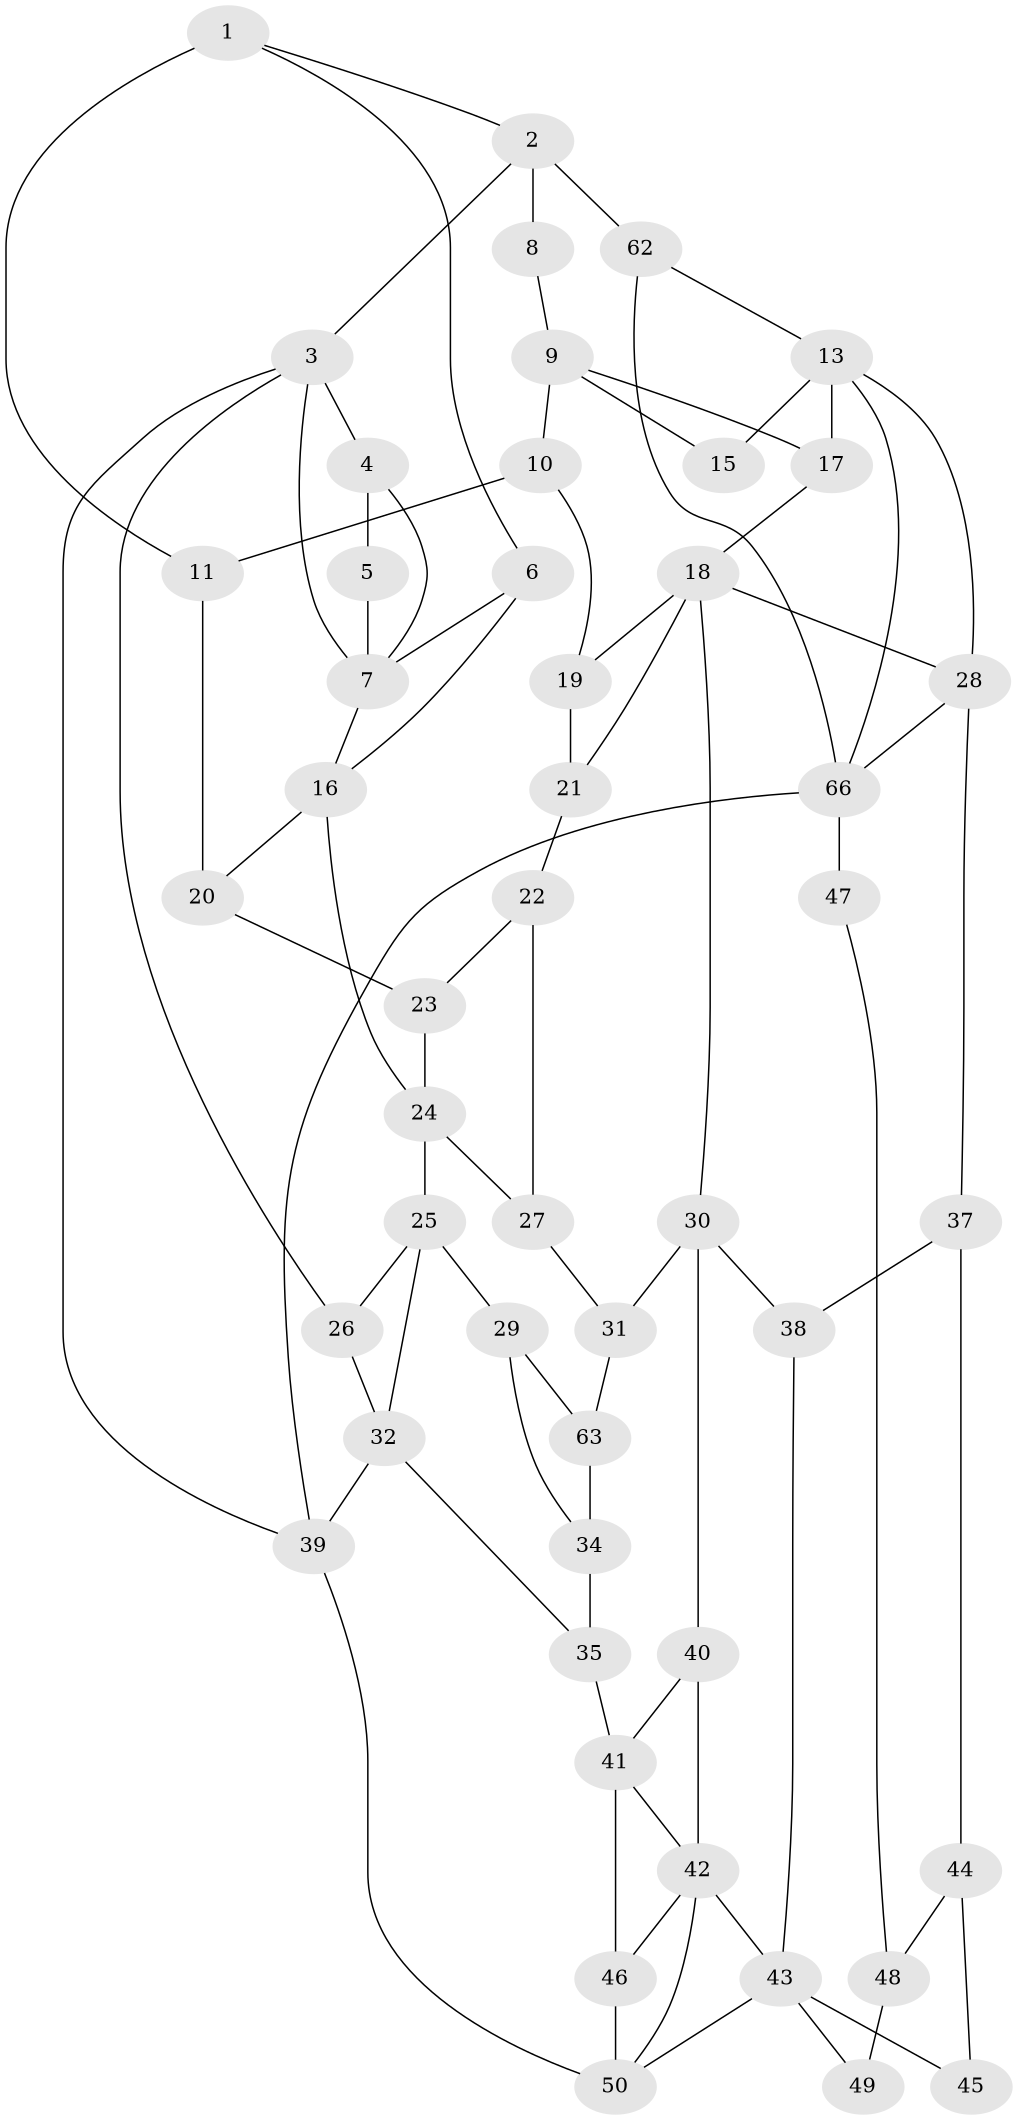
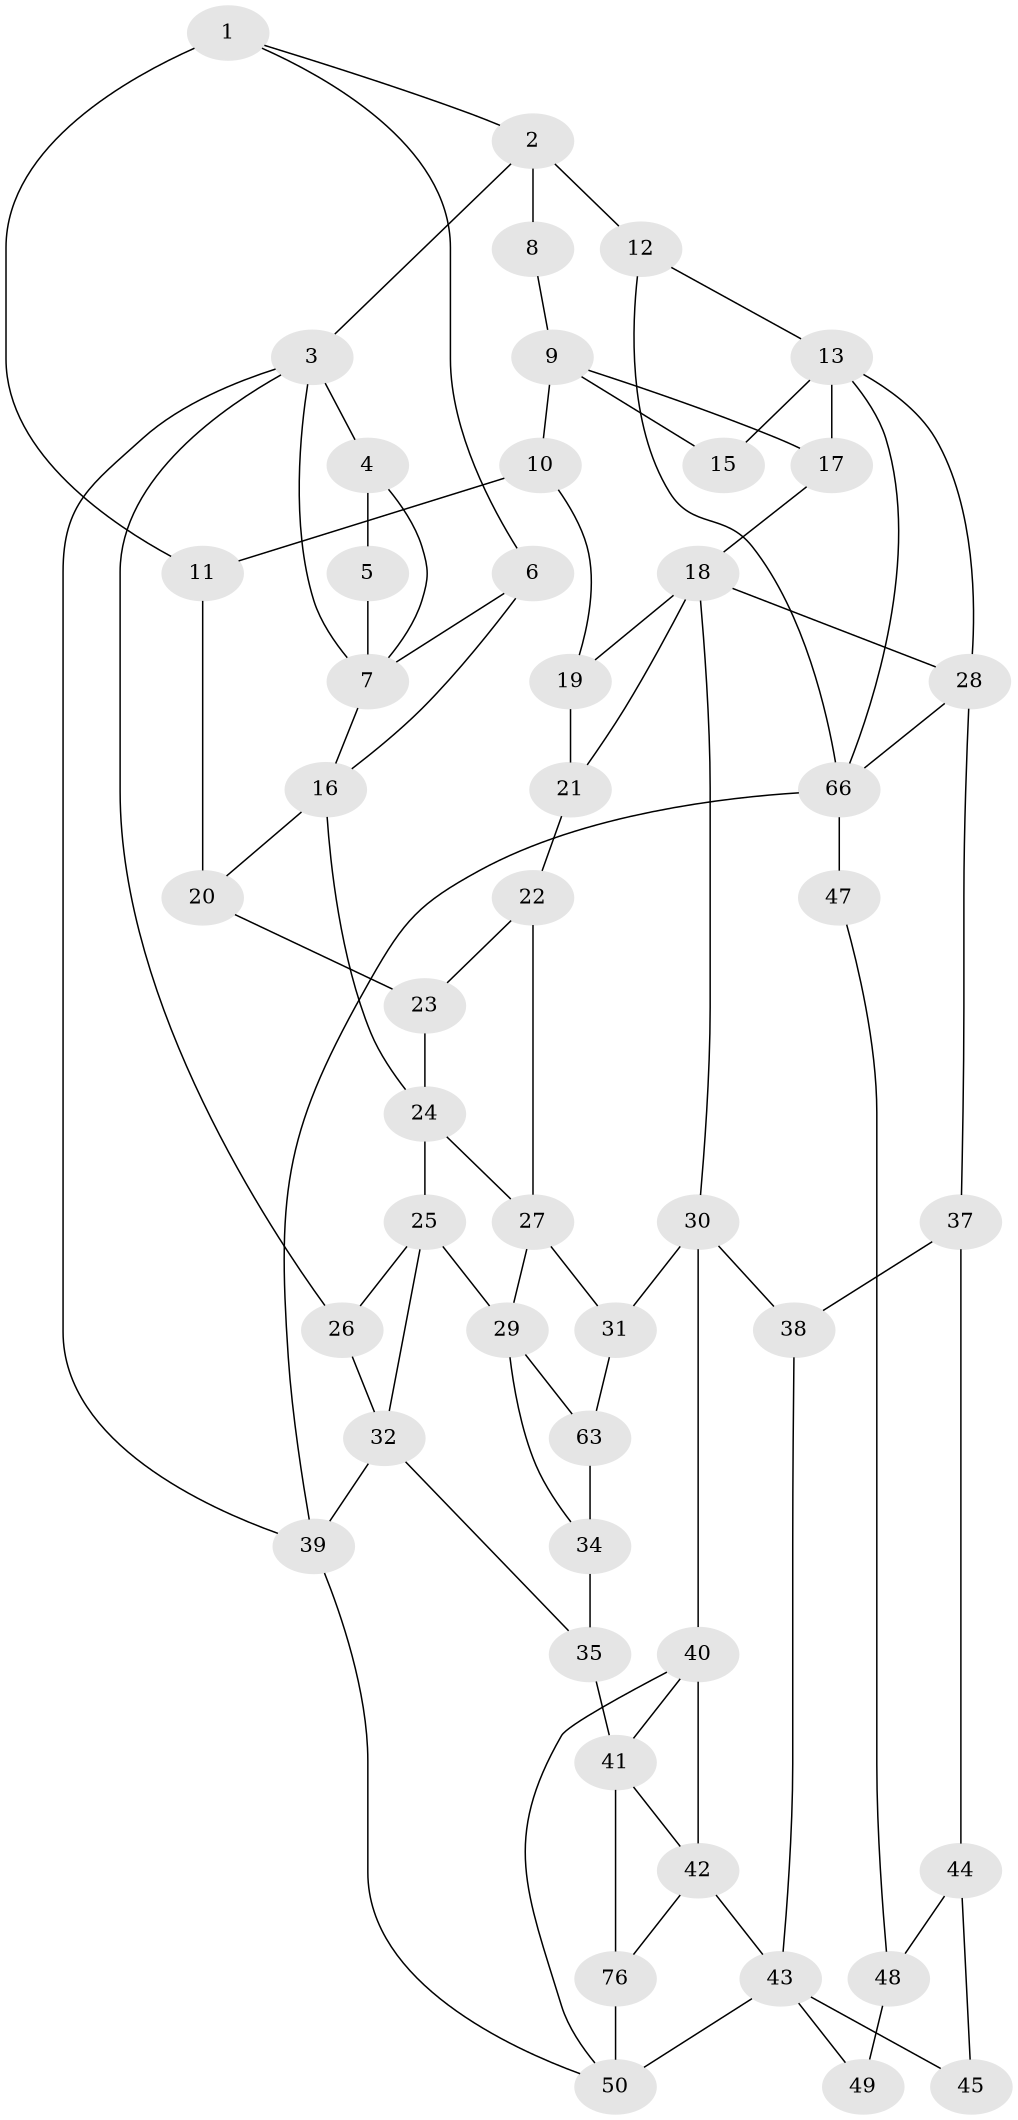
(641, 249) -> (641, 249)
none -> (520, 1276)
(616, 1979) -> (616, 1979)
(677, 1985) -> (526, 1841)
